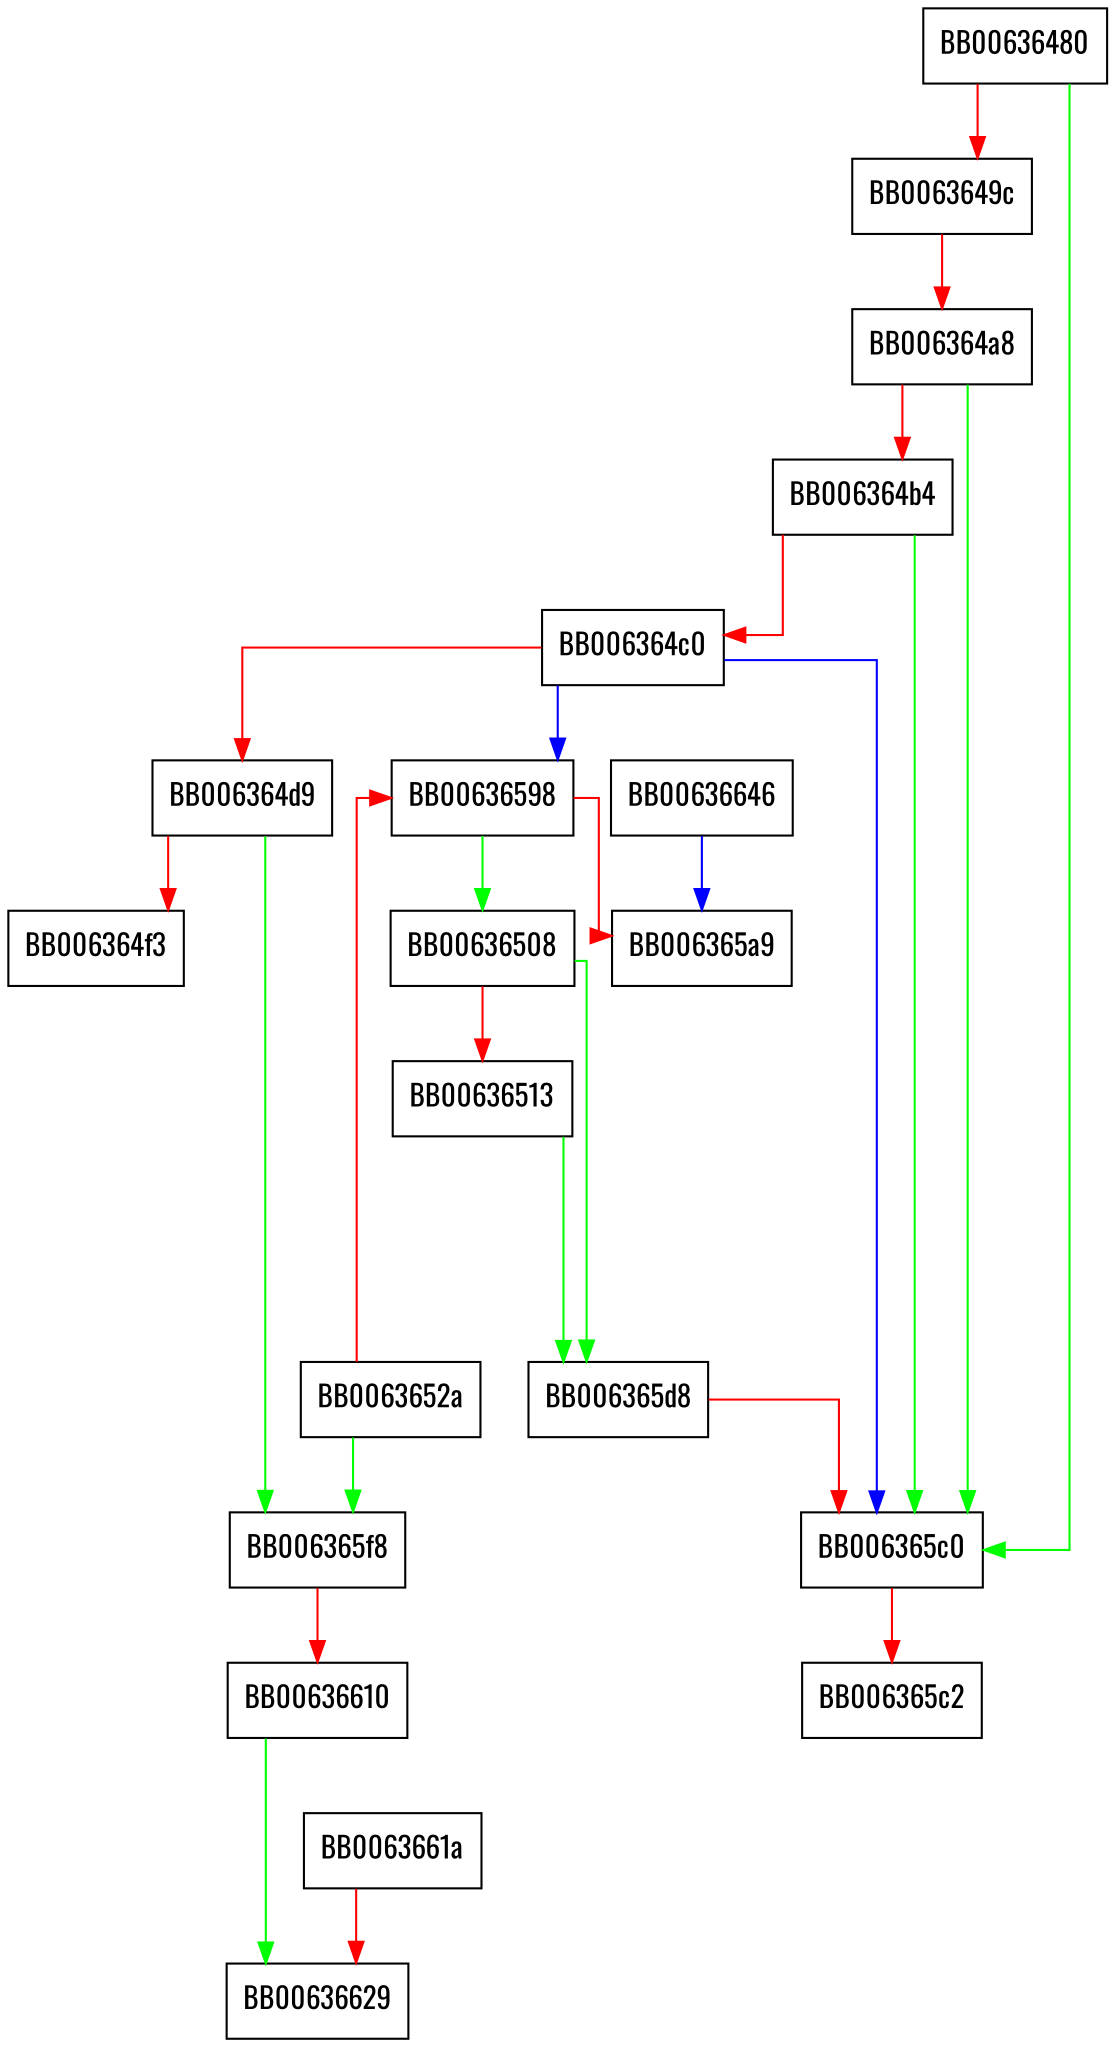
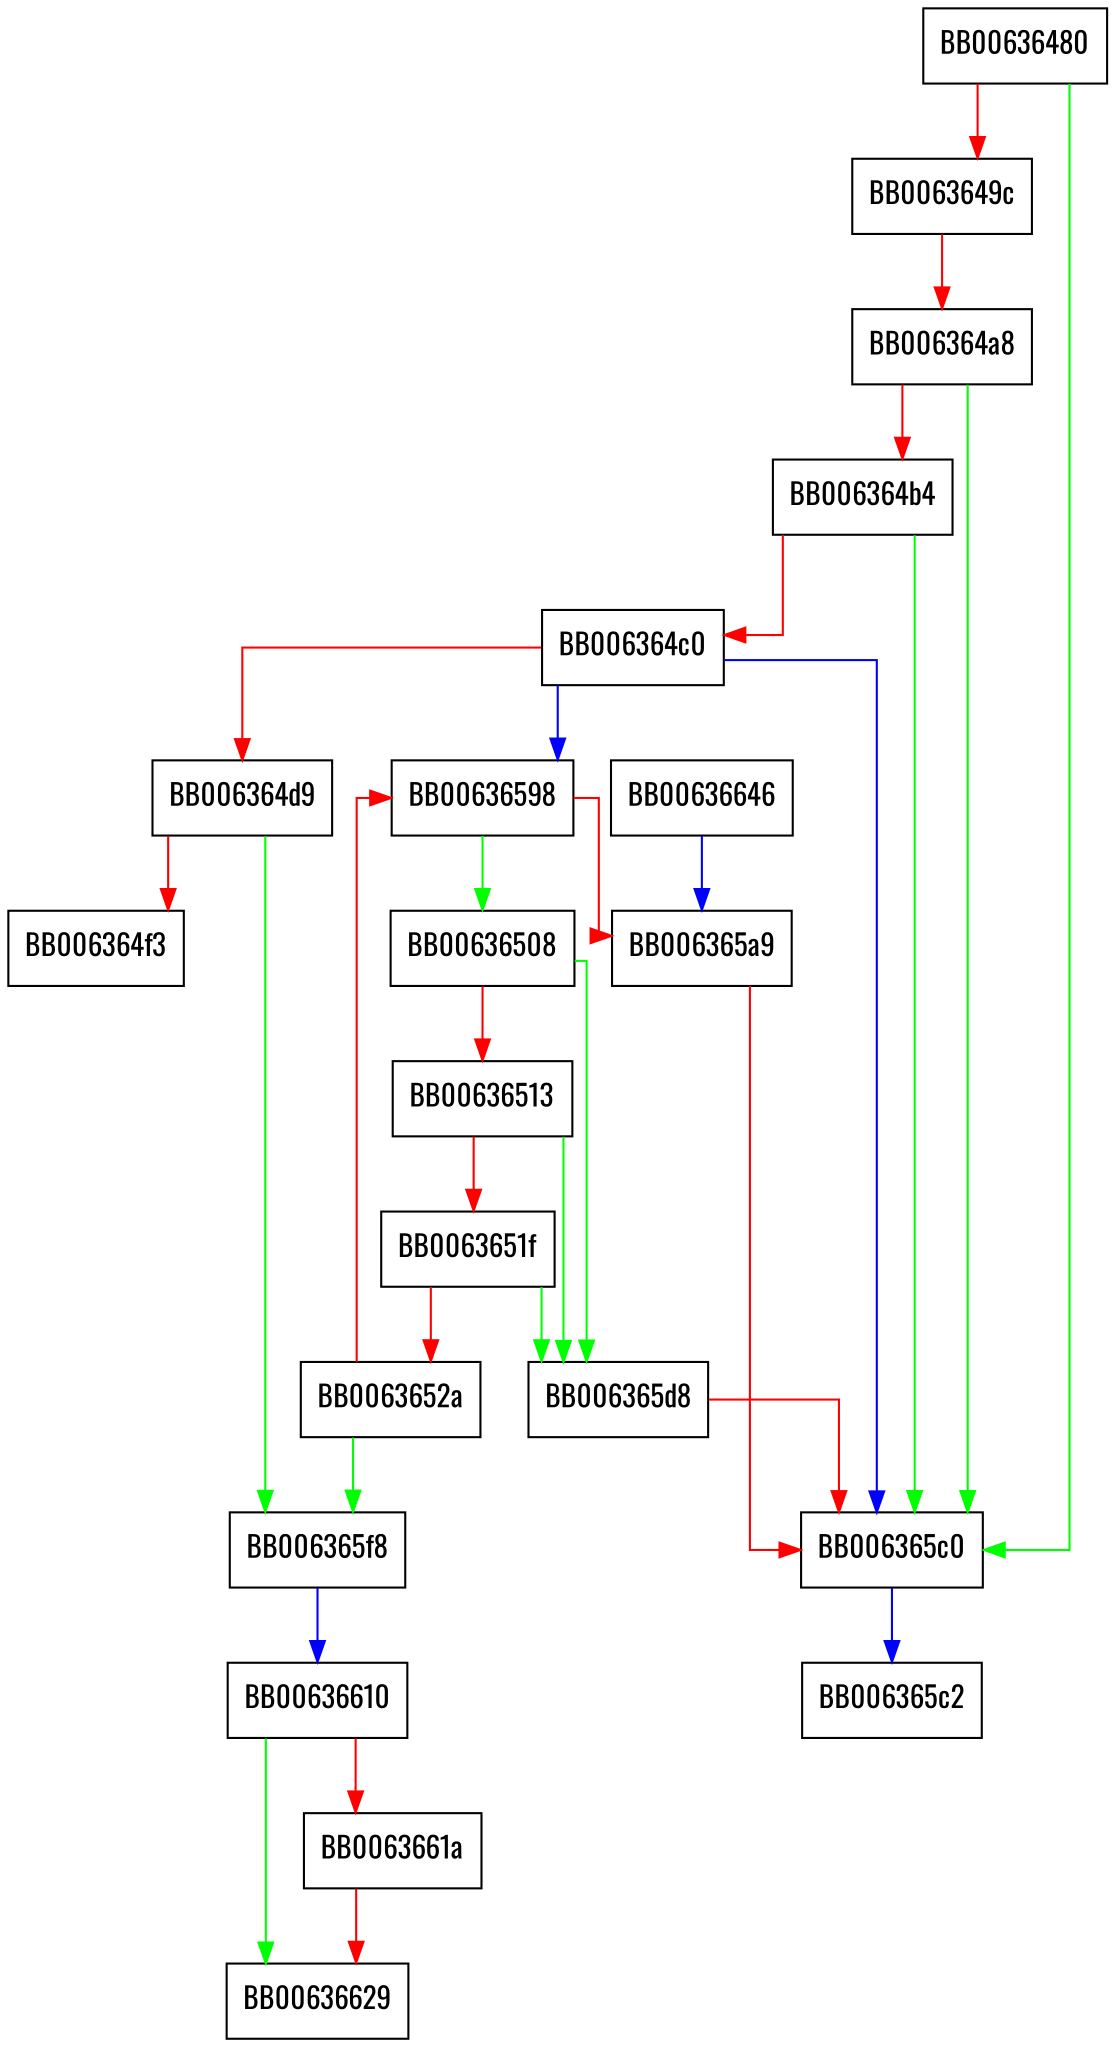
none -> (468, 1249)
none -> (750, 1283)
(318, 1614) -> (318, 1614)
(892, 1614) -> (892, 1614)
none -> (356, 1765)
